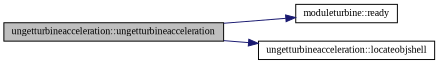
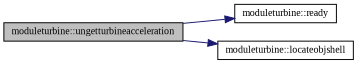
(114, 32) -> (93, 32)
(347, 50) -> (286, 50)
